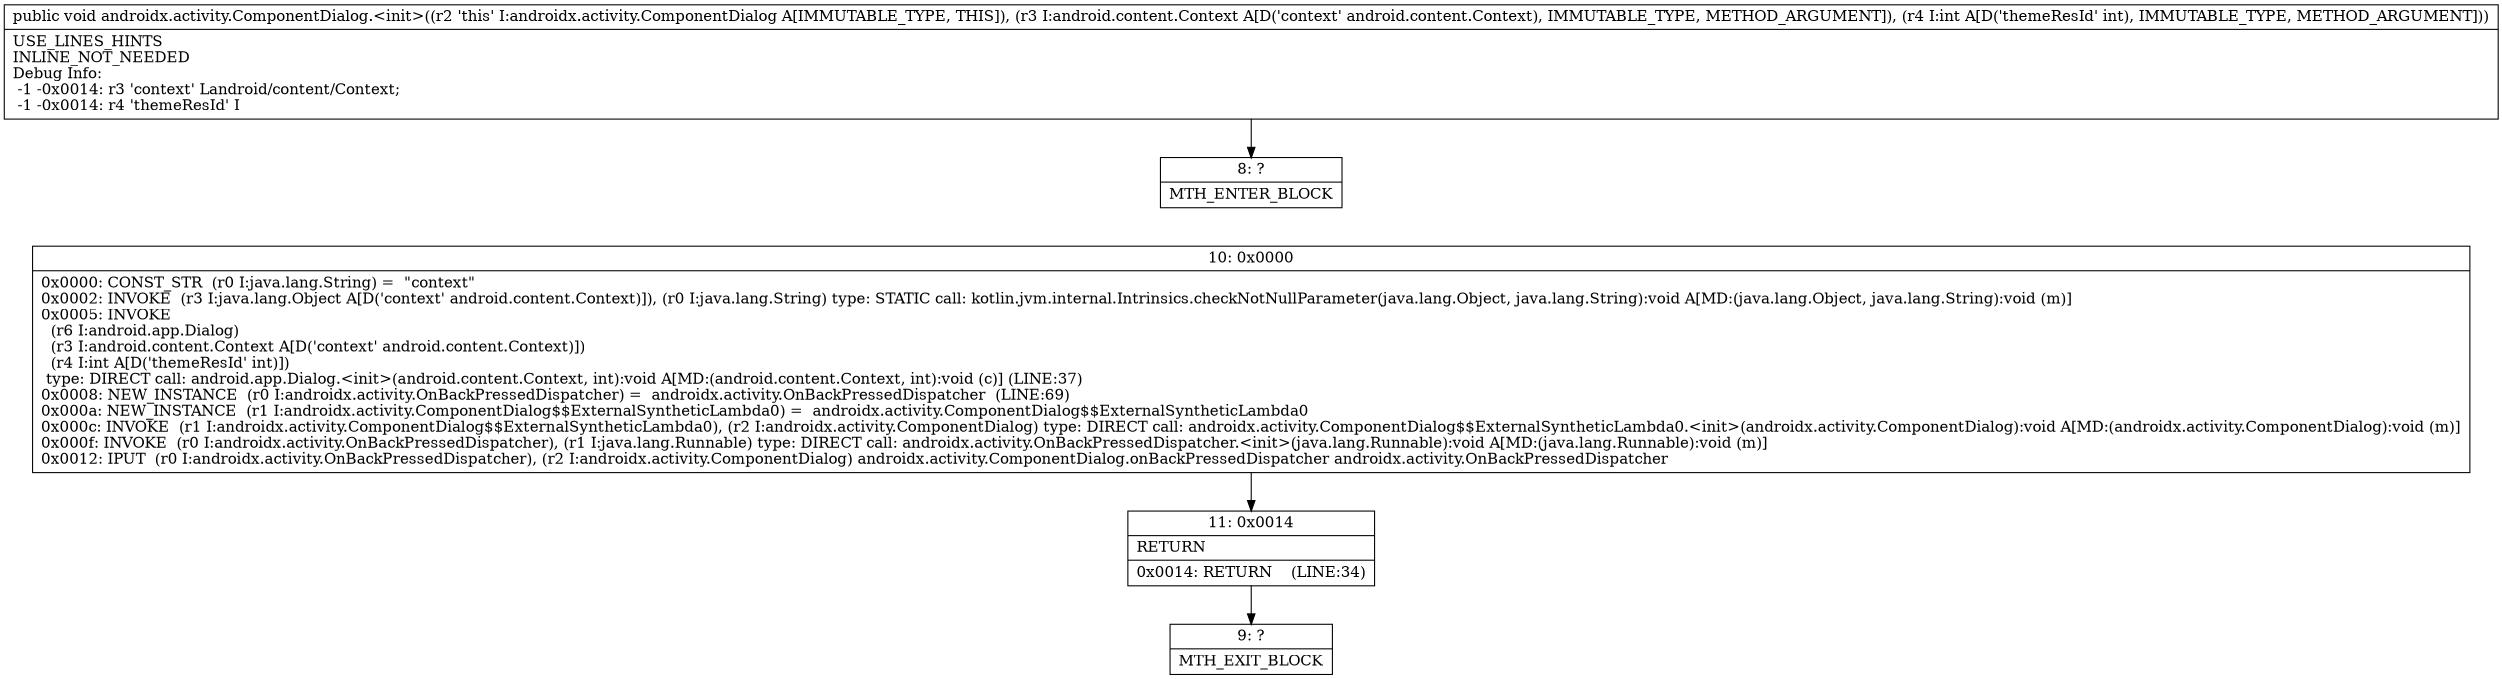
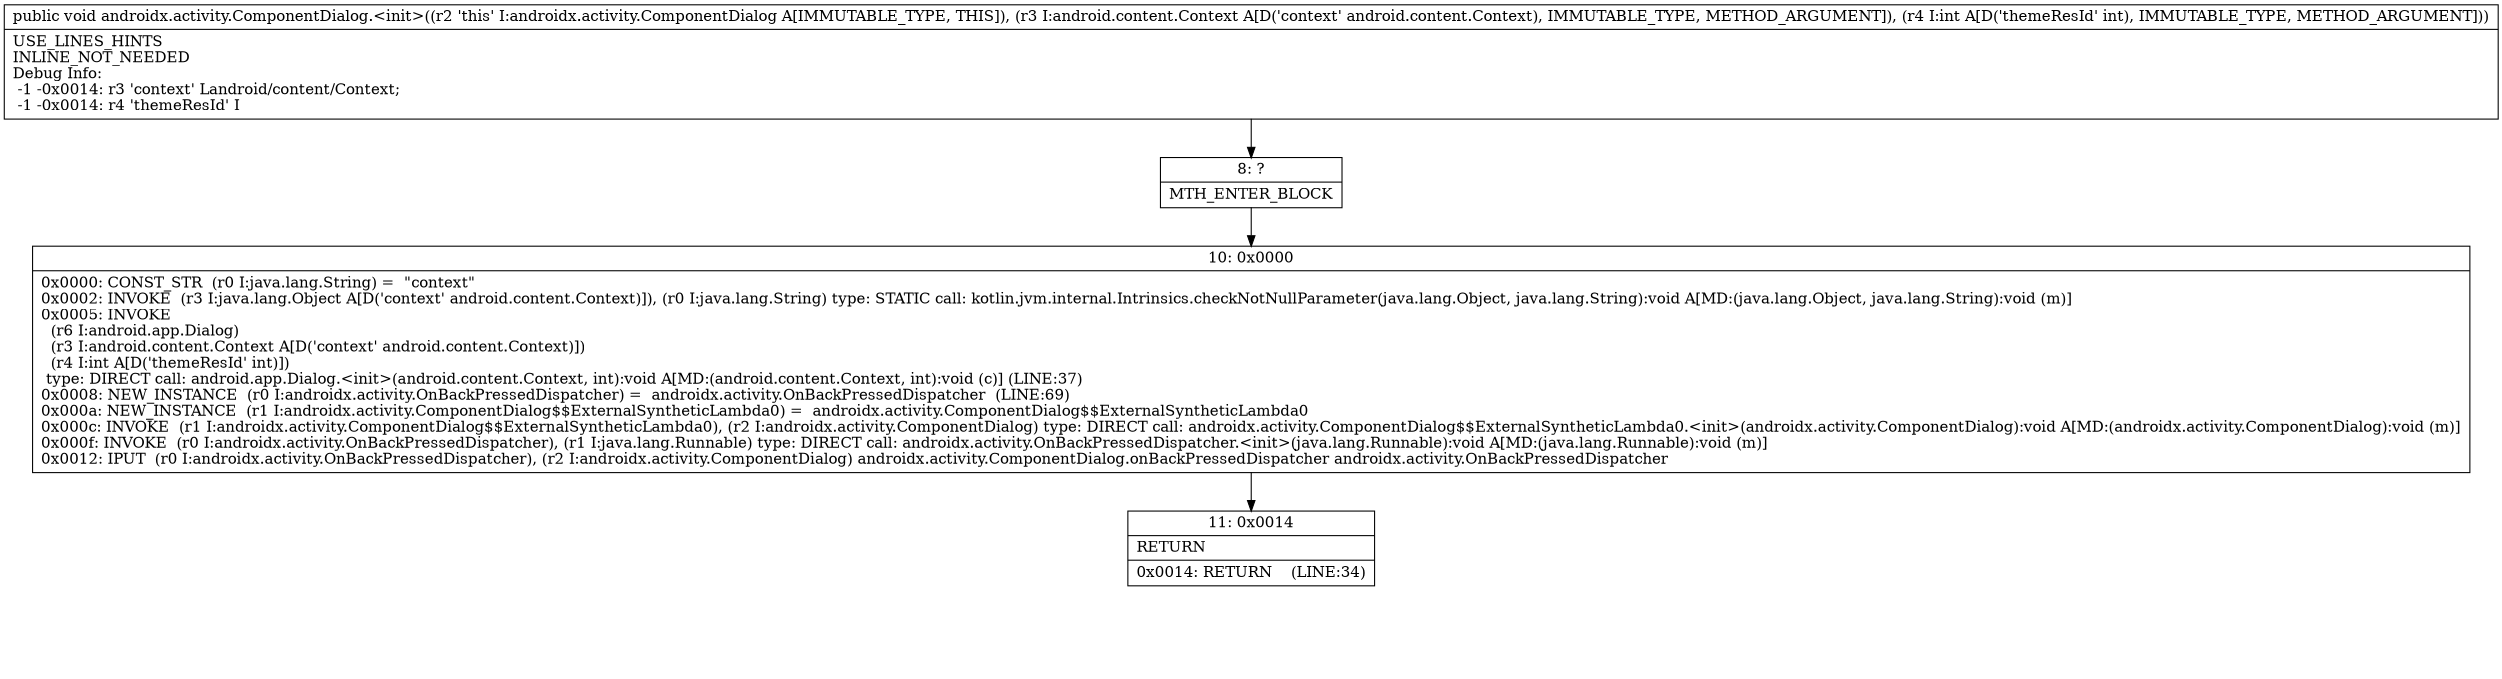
none -> (1251, 221)
(1251, 649) -> none
